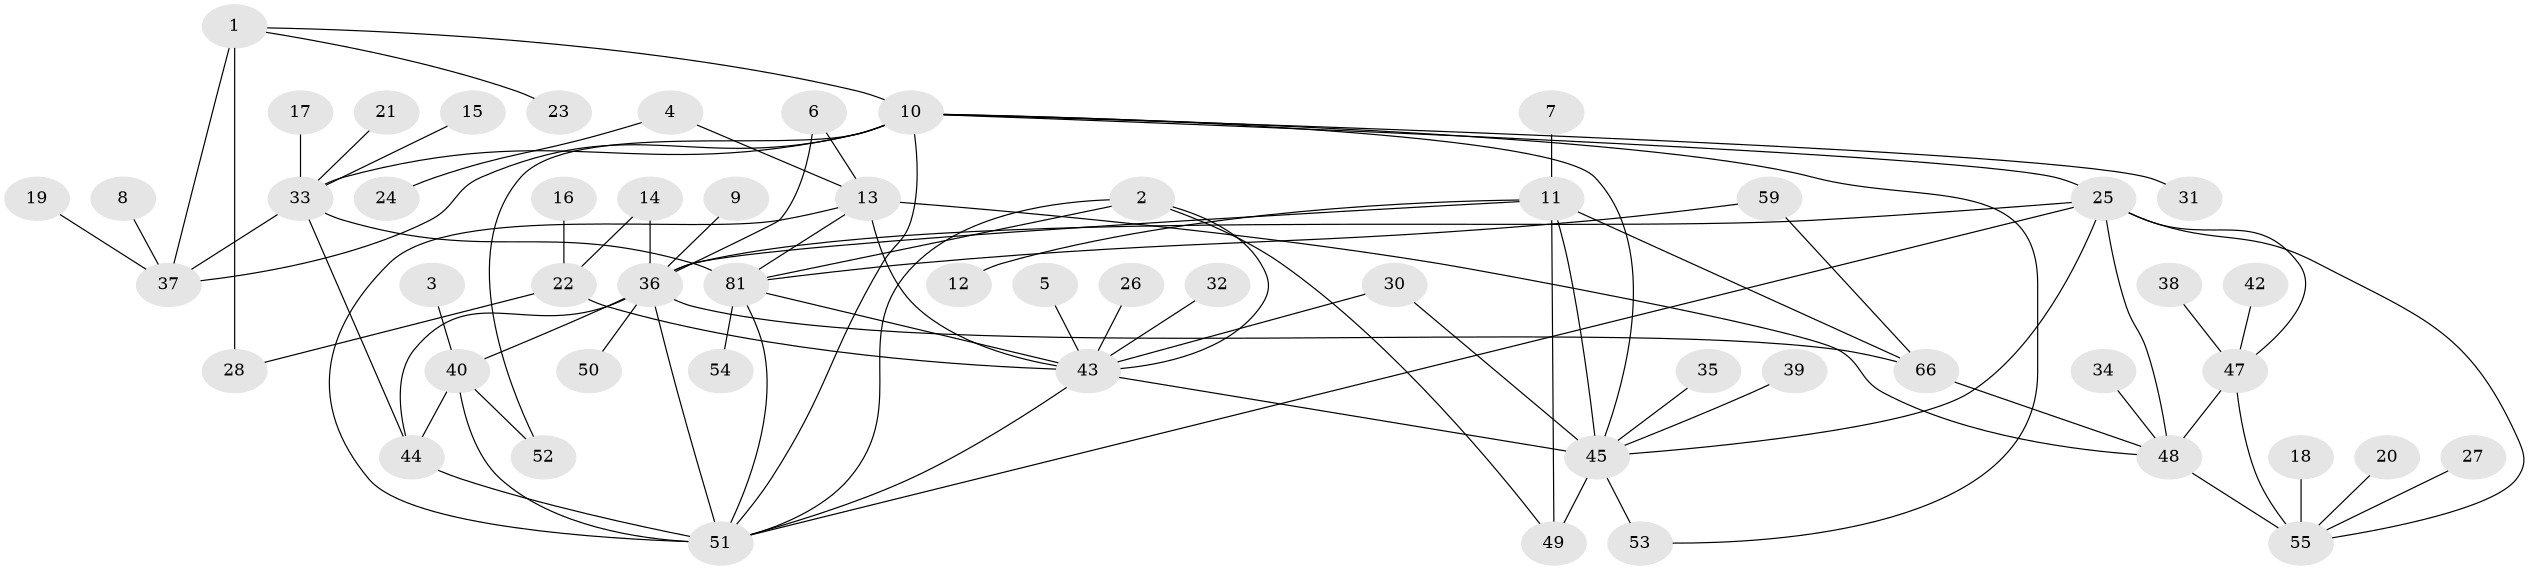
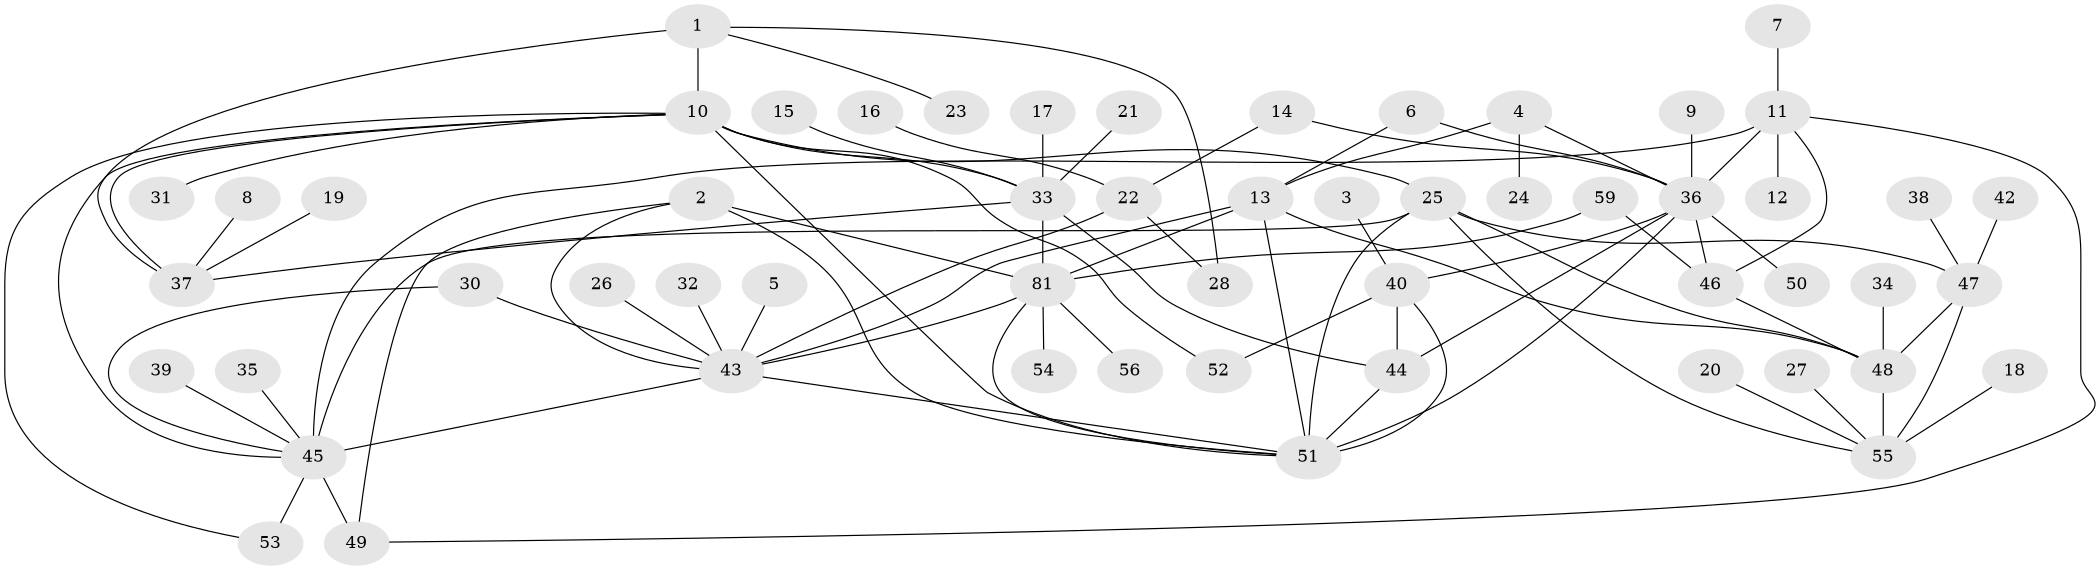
(1371, 224) -> (1584, 145)
none -> (1130, 371)
(1926, 371) -> (1711, 285)
